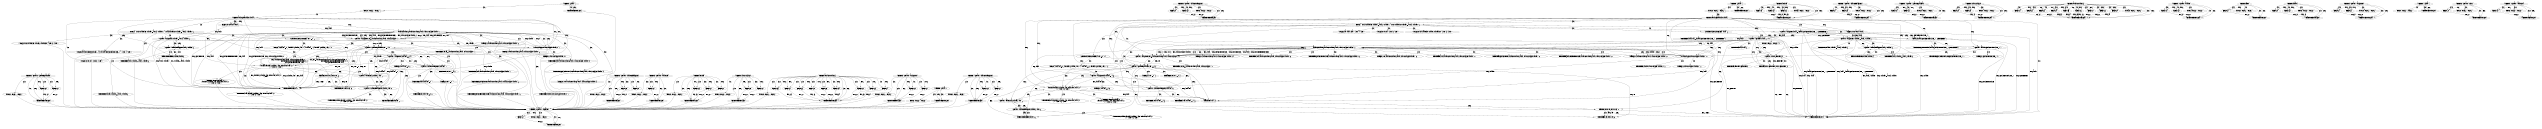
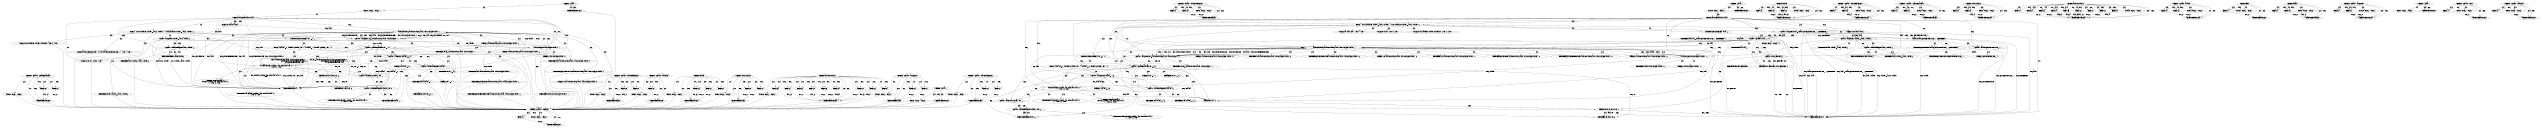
none -> (1958, 43)
(1975, 52) -> (1975, 52)
